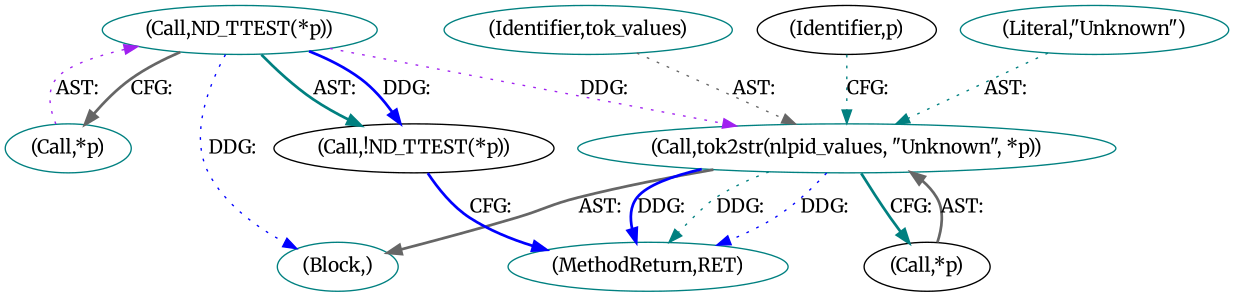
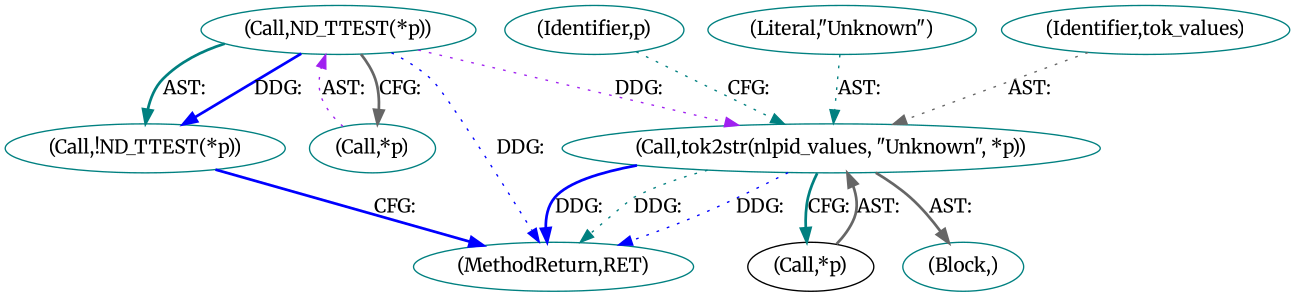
(847, 30) -> (594, 30)
(414, 148) -> (145, 148)
(205, 164) -> (470, 133)
